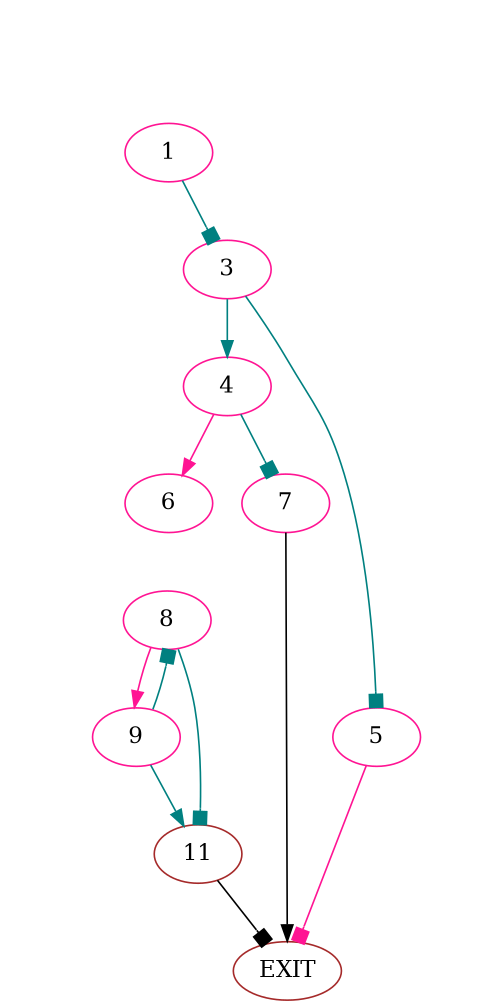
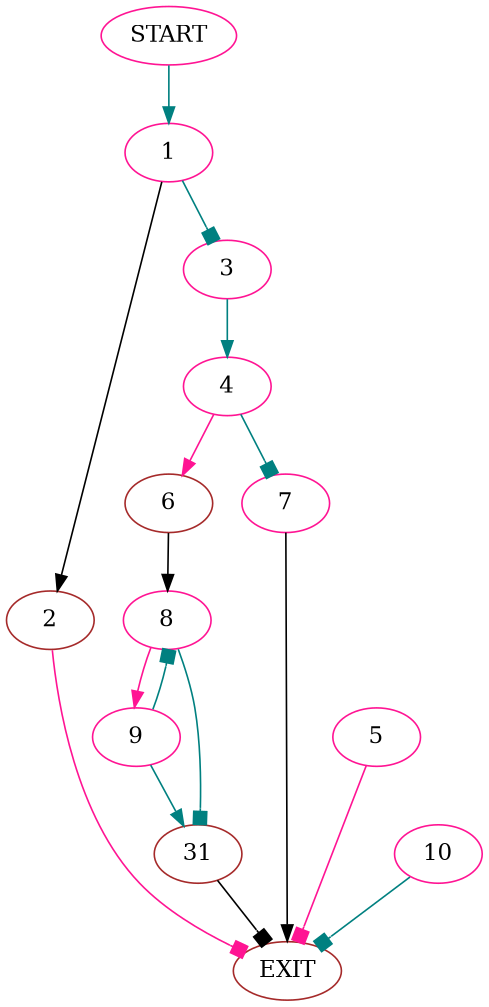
none -> (169, 36)
(346, 482) -> none
(169, 503) -> (169, 503)
none -> (168, 554)
none -> (50, 620)
(198, 854) -> (198, 854)
none -> (438, 854)
